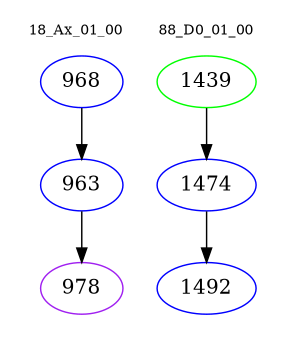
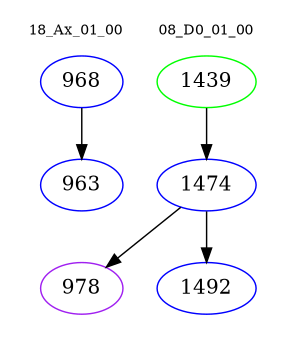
(207, 31) -> (207, 31)
(82, 230) -> (155, 228)
